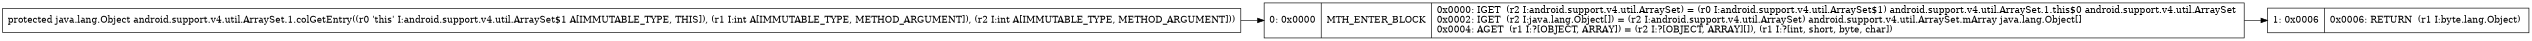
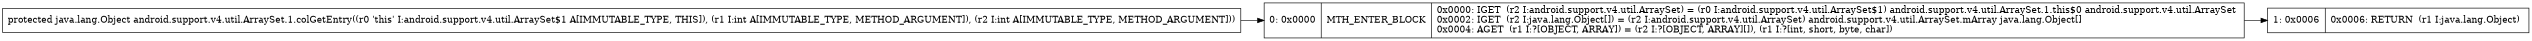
(2427, 20) -> (2427, 20)
